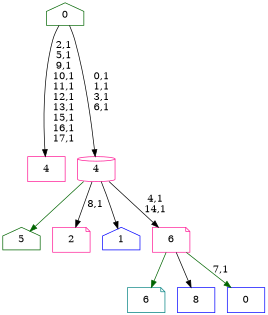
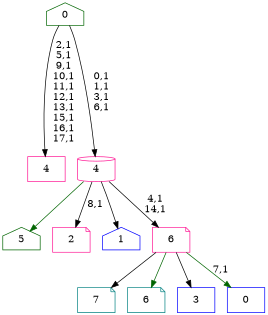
none -> (96, 300)
(196, 300) -> (196, 300)
